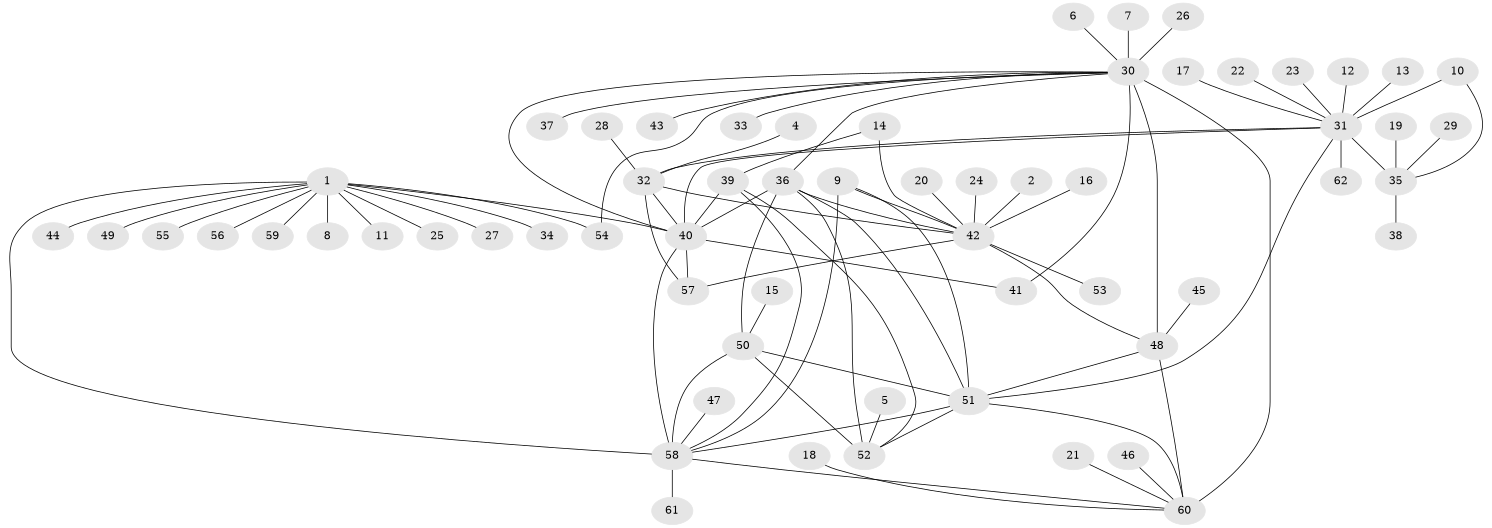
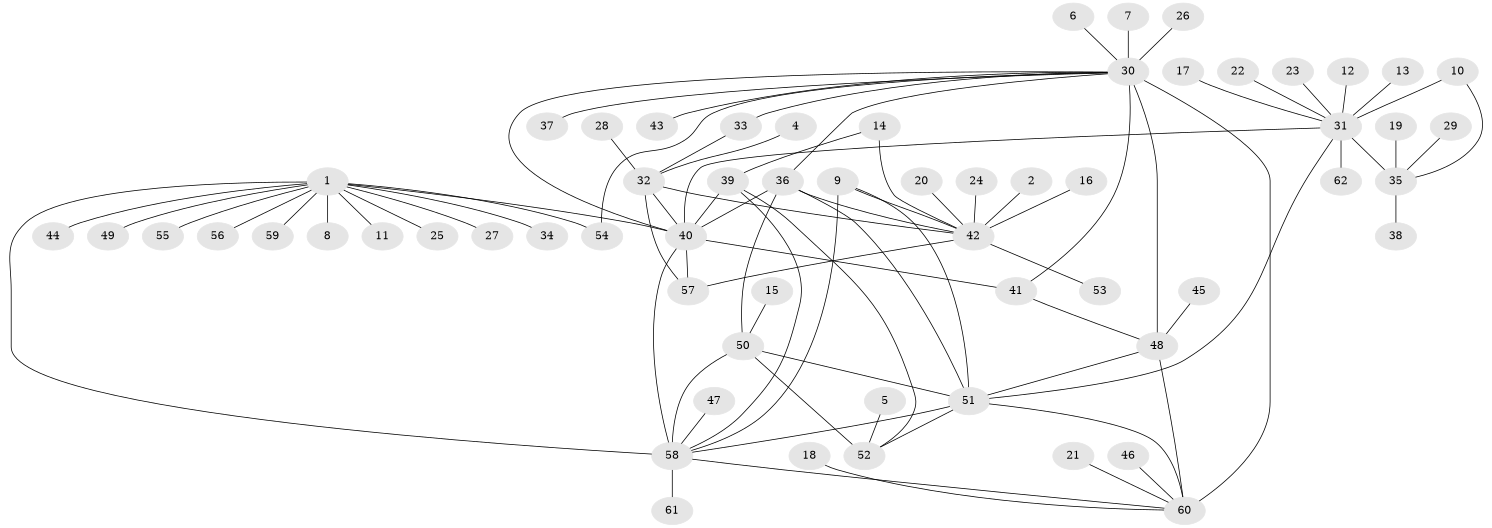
(989, 138) -> (693, 154)
(1062, 296) -> (1086, 320)
(851, 309) -> none
